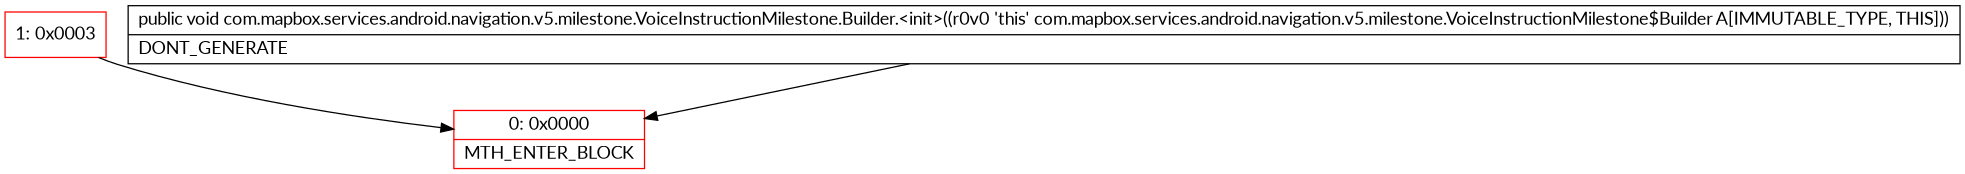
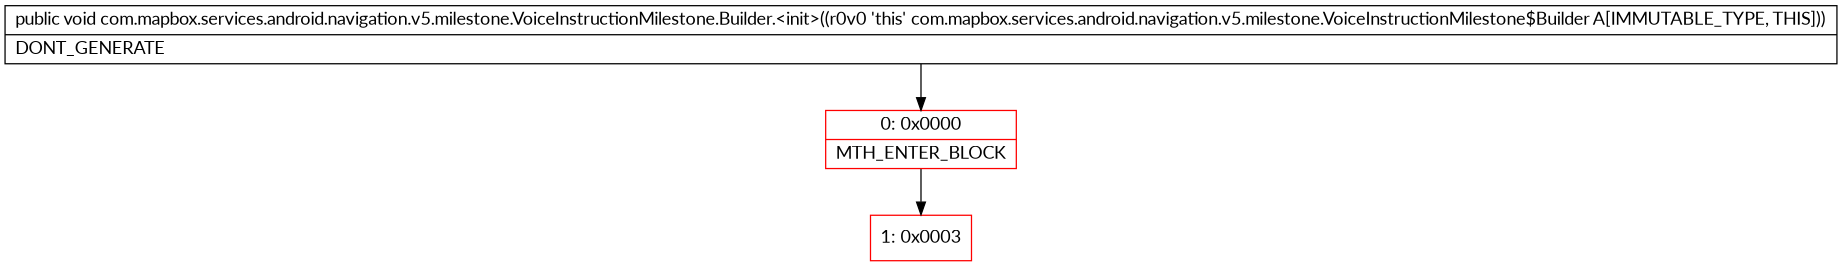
(268, 101) -> (921, 185)
